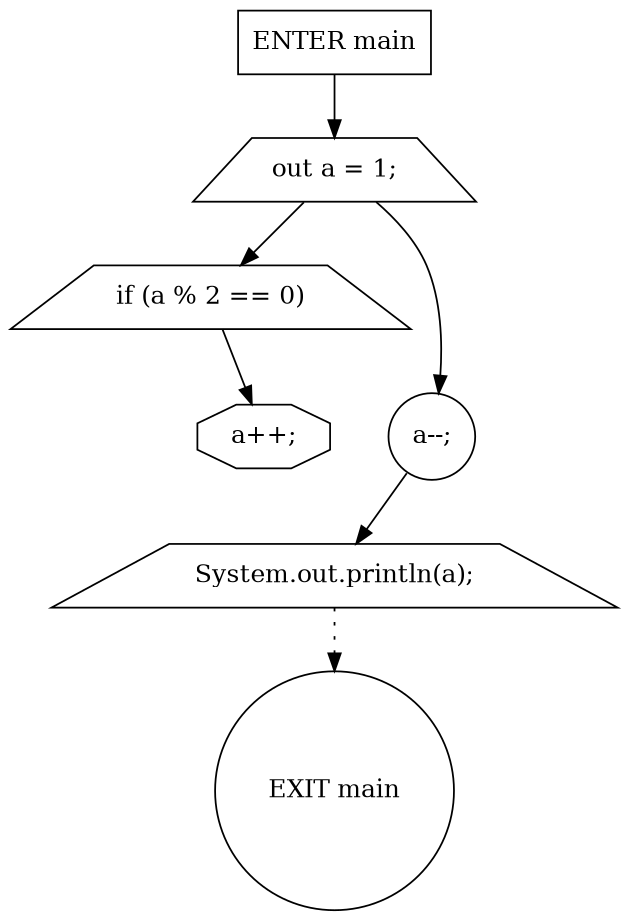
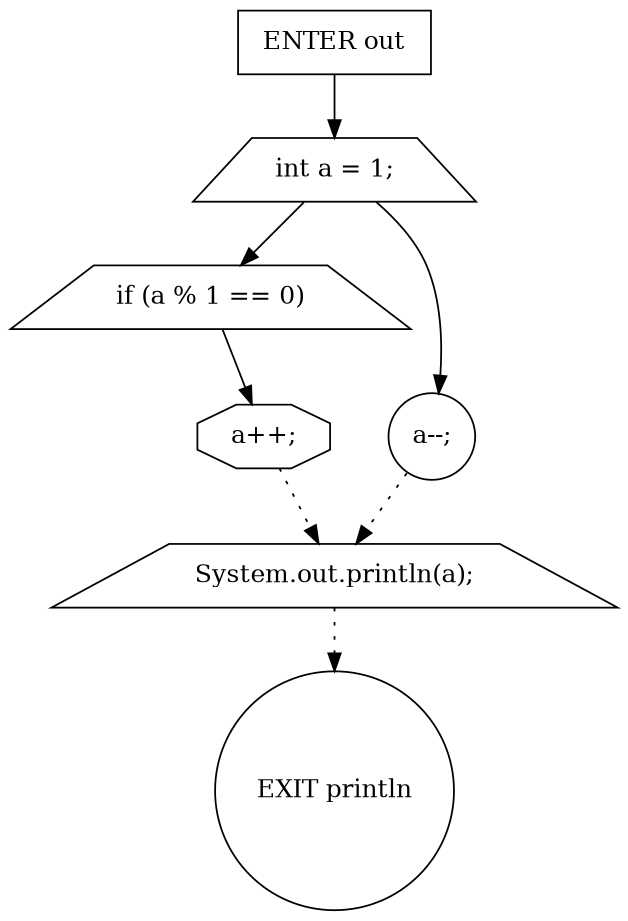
(335, 42) -> (335, 42)
(335, 170) -> (335, 170)
(211, 297) -> (211, 297)
none -> (295, 498)
(387, 501) -> (387, 501)
(335, 791) -> (335, 791)
